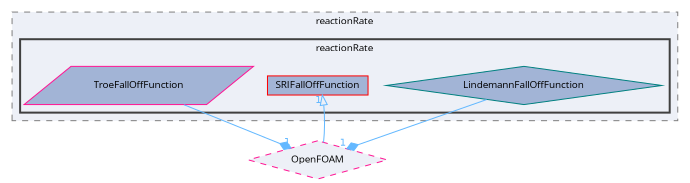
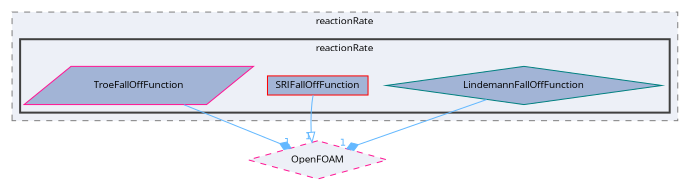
(324, 128) -> (312, 106)
